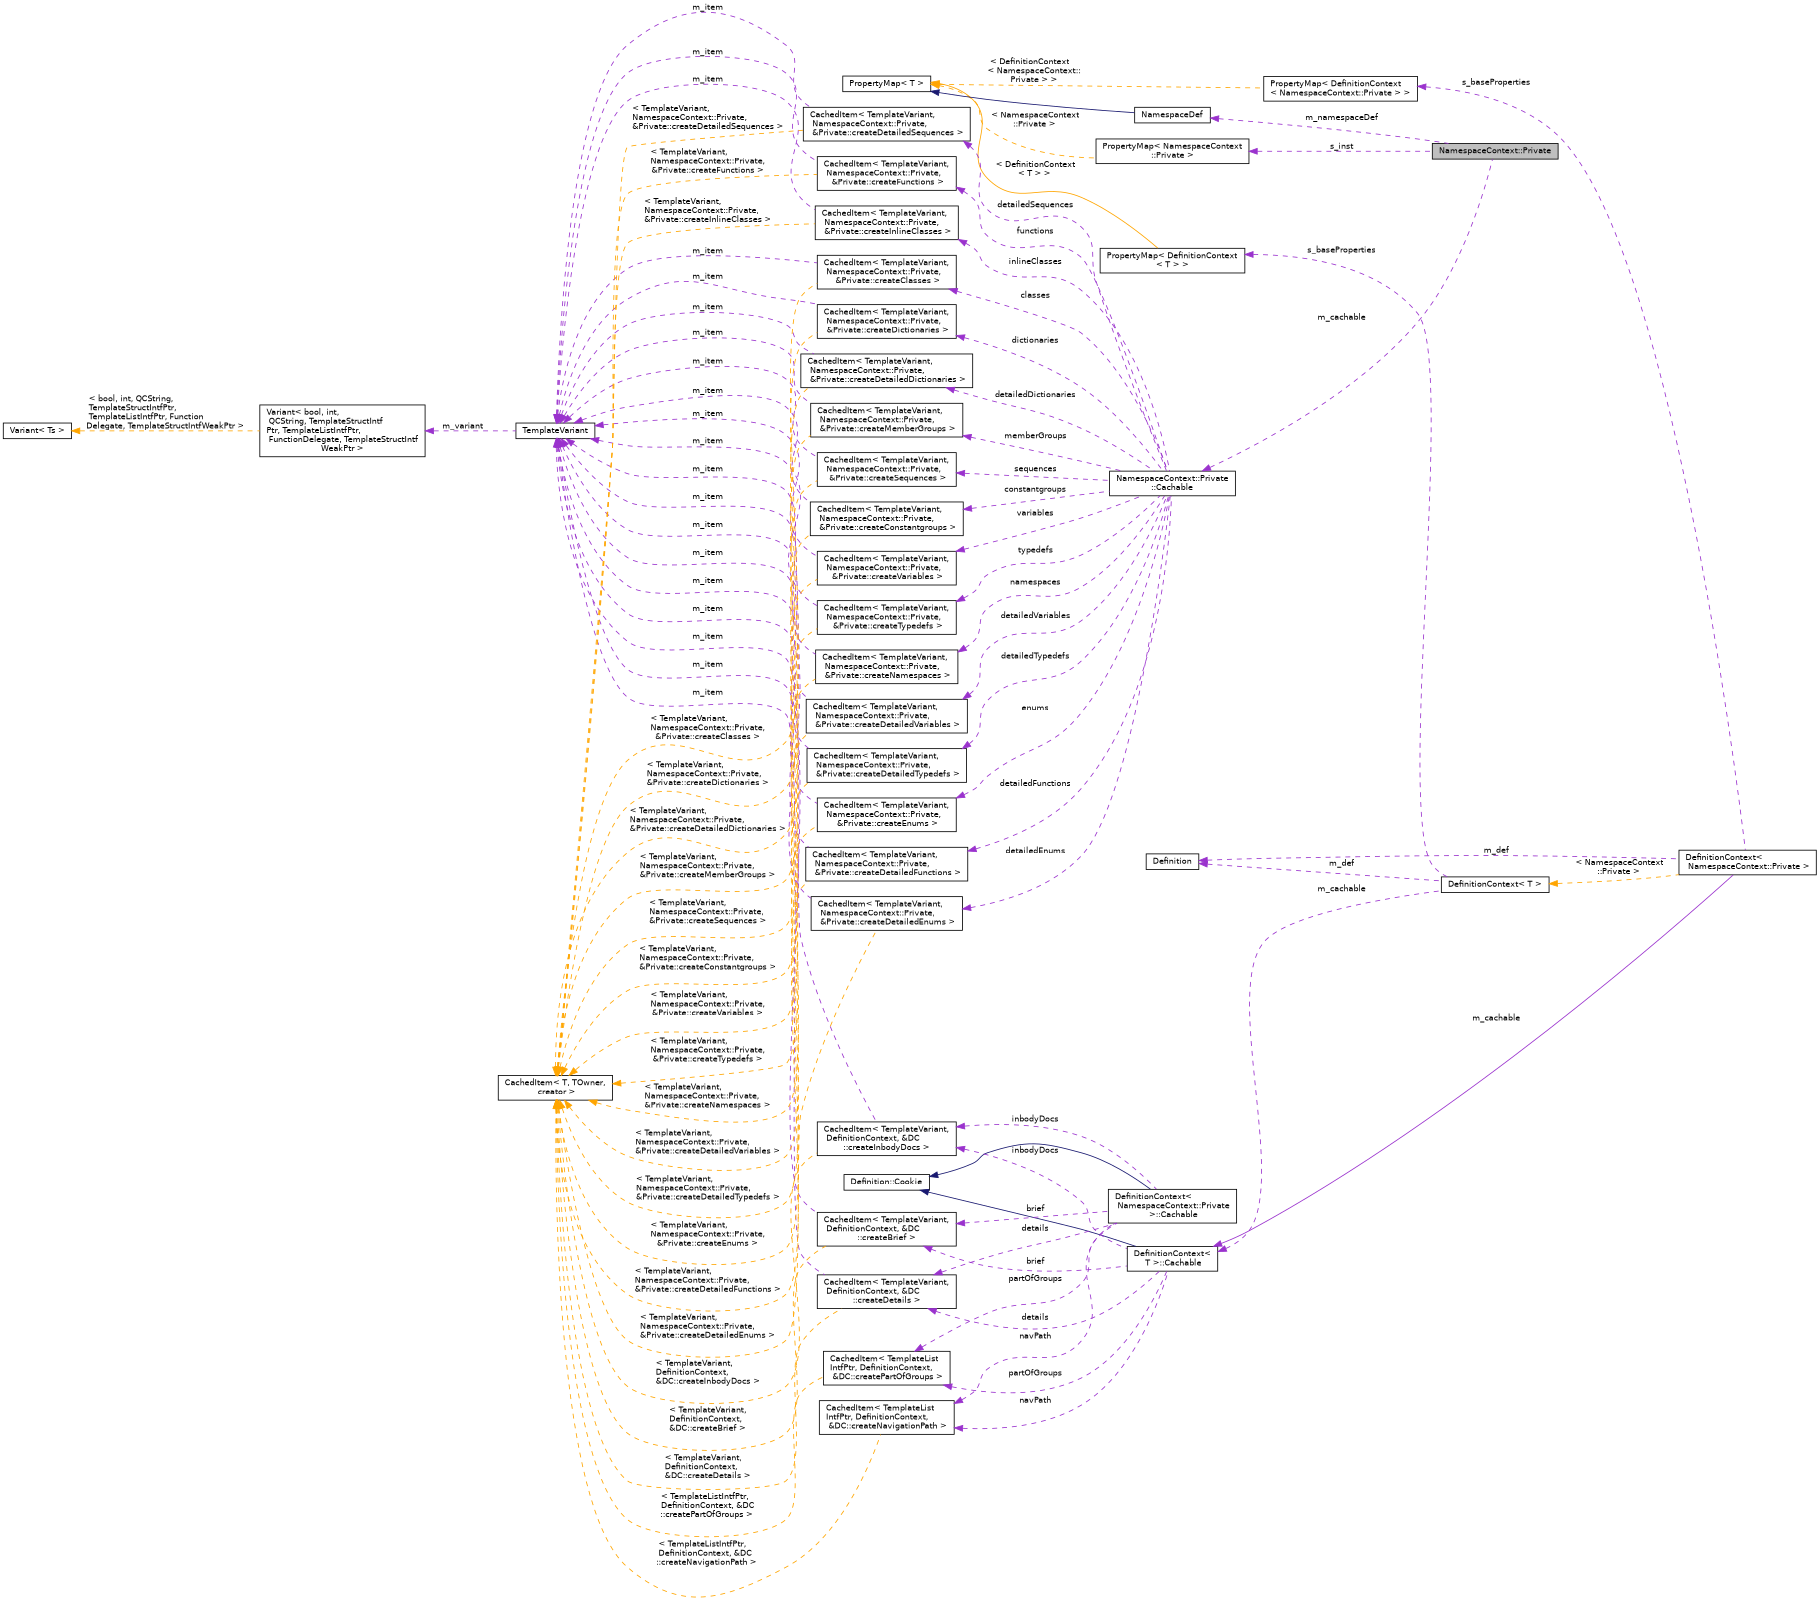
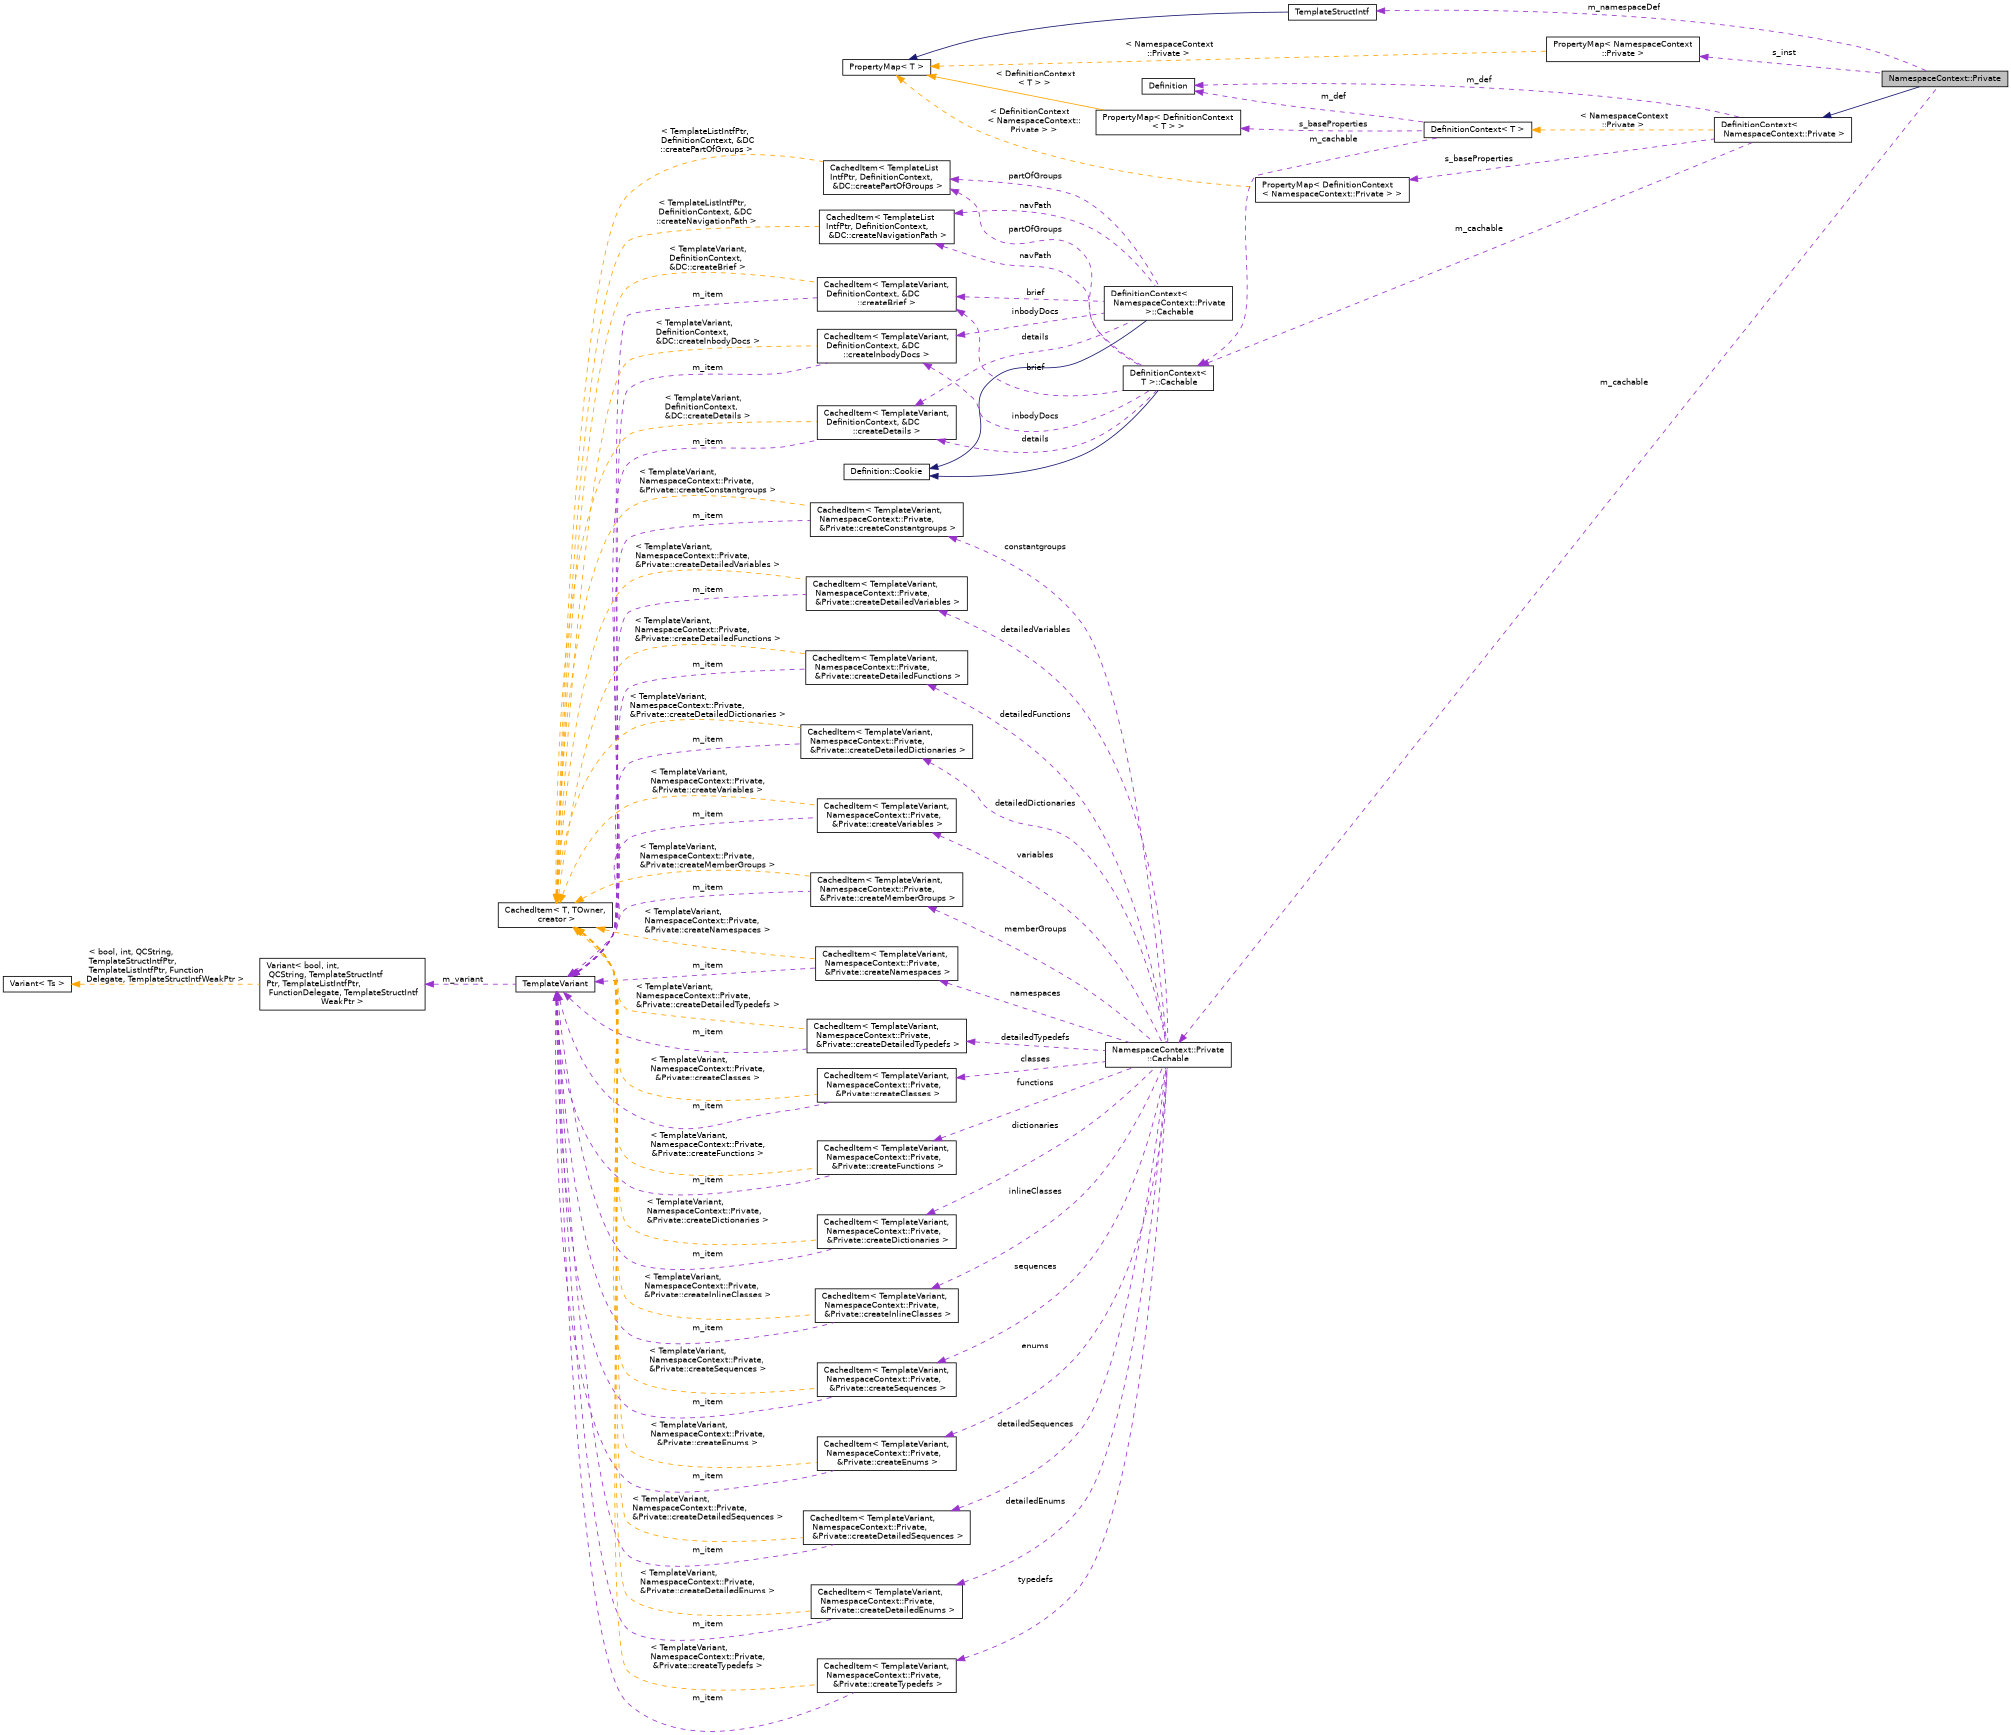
none -> (1875, 101)
(1172, 115) -> (1332, 12)
(1488, 1075) -> (1481, 253)
